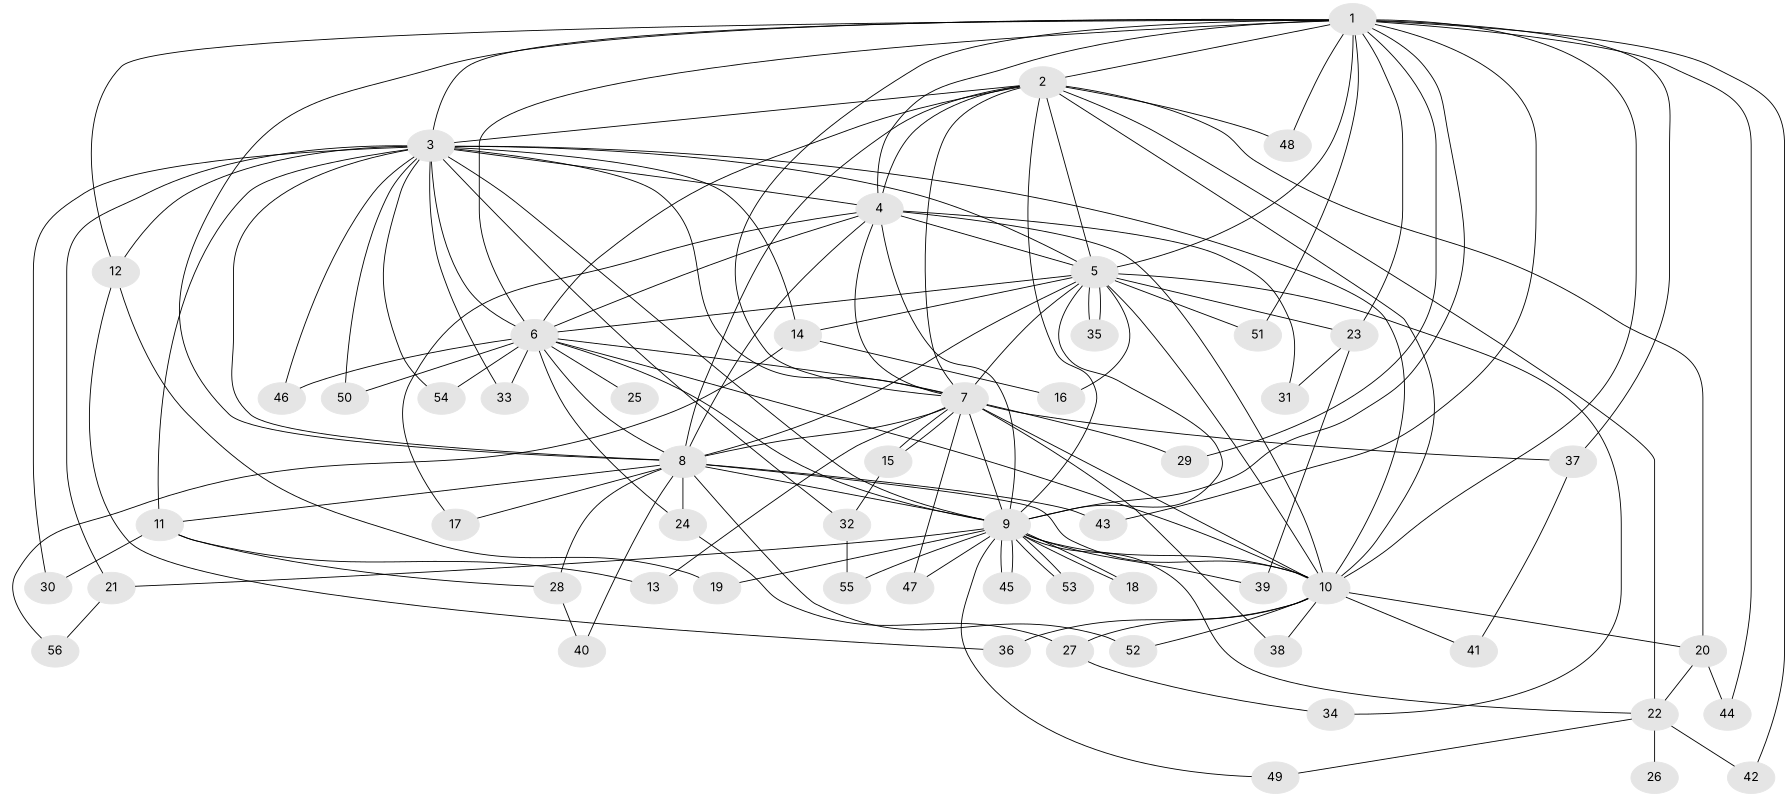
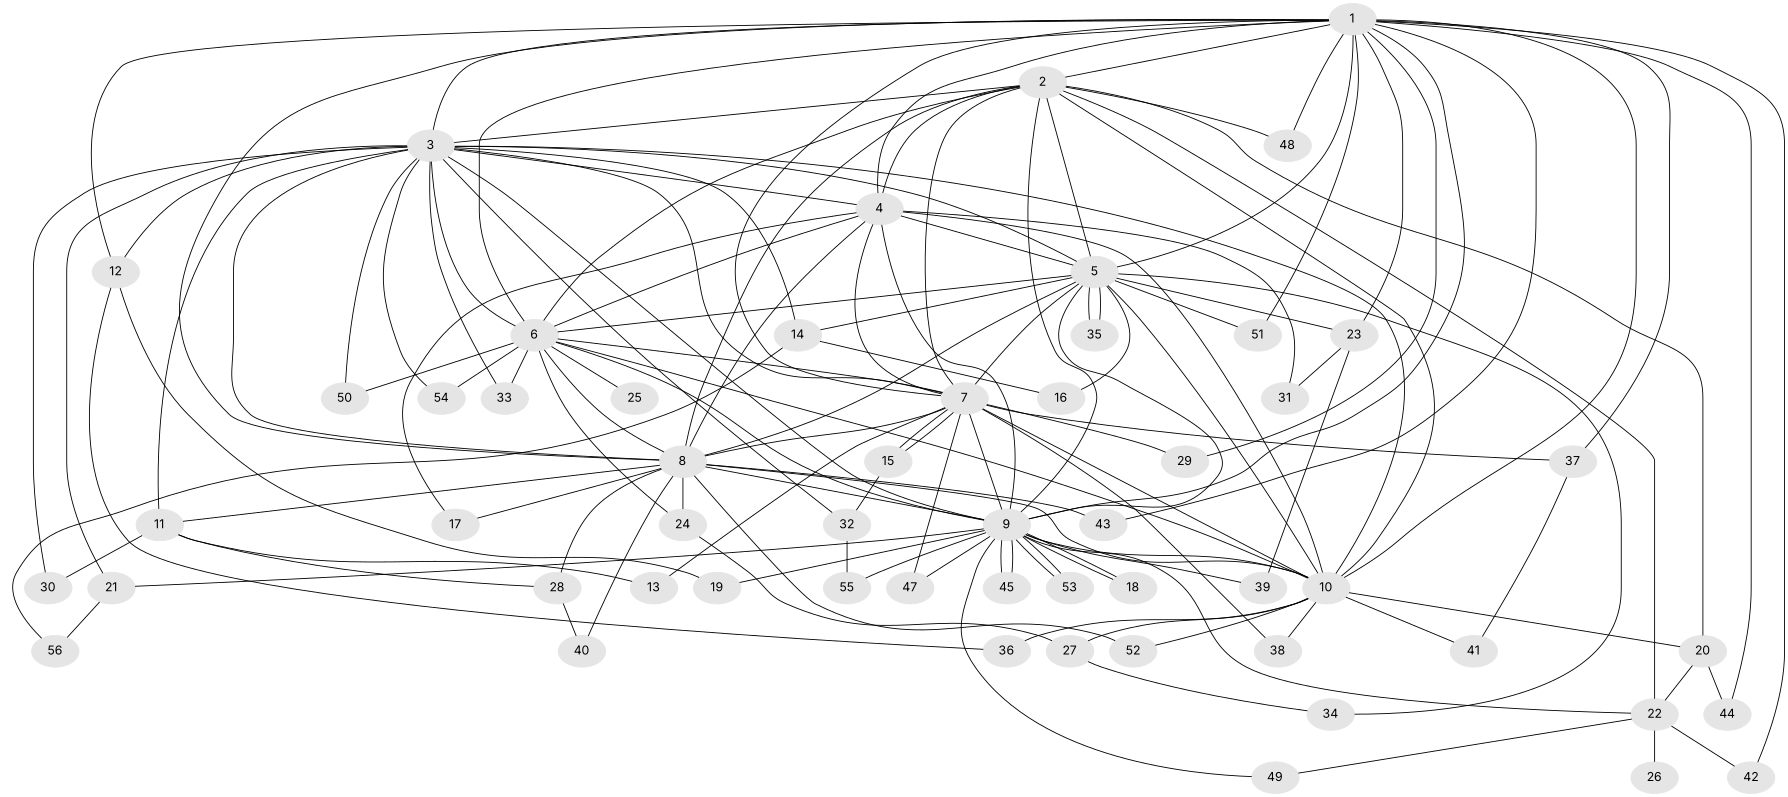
(282, 399) -> none
